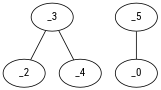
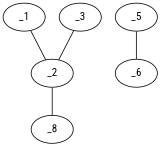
none -> (24, 17)
(80, 73) -> none
(136, 73) -> (136, 73)
none -> (52, 129)
